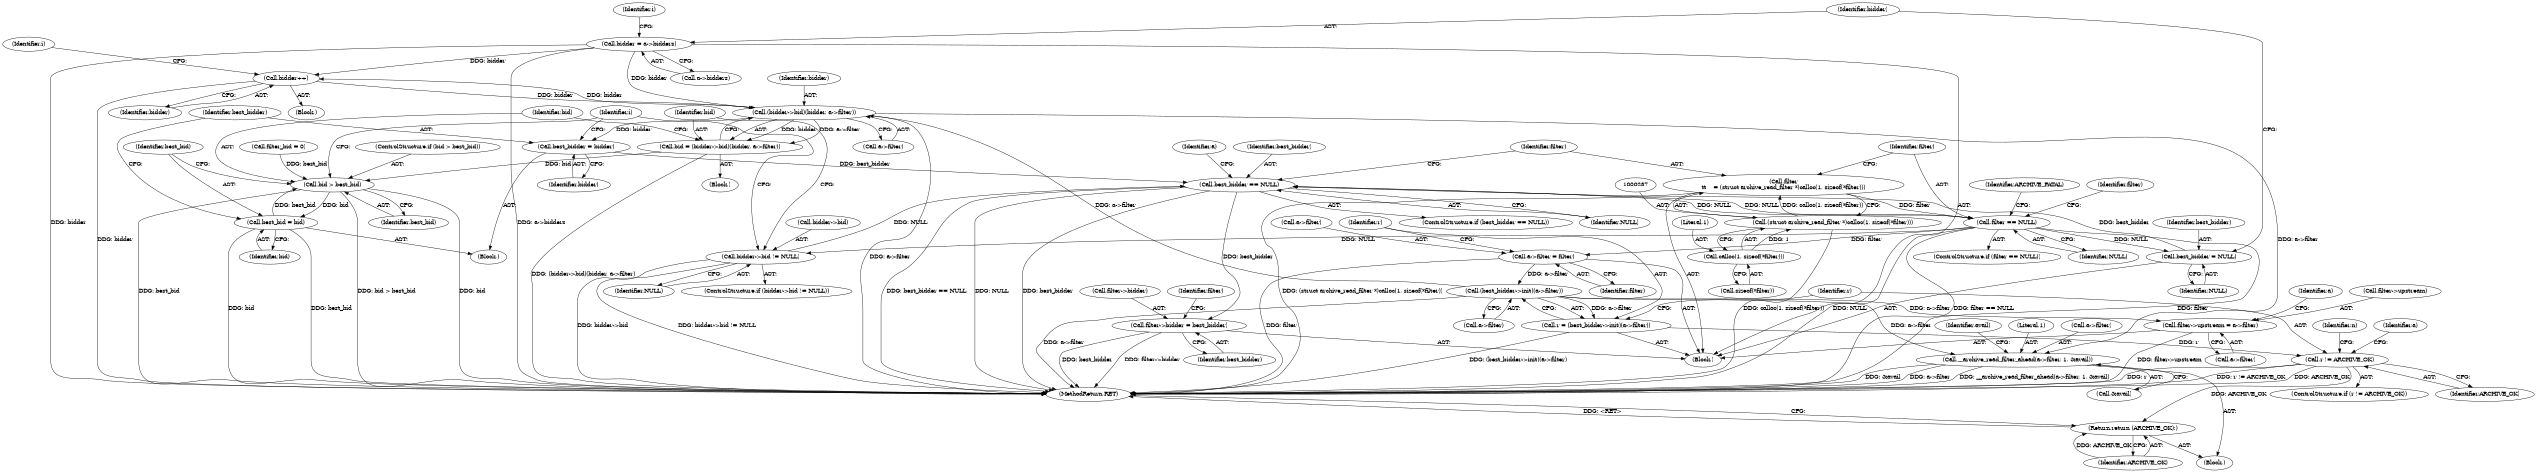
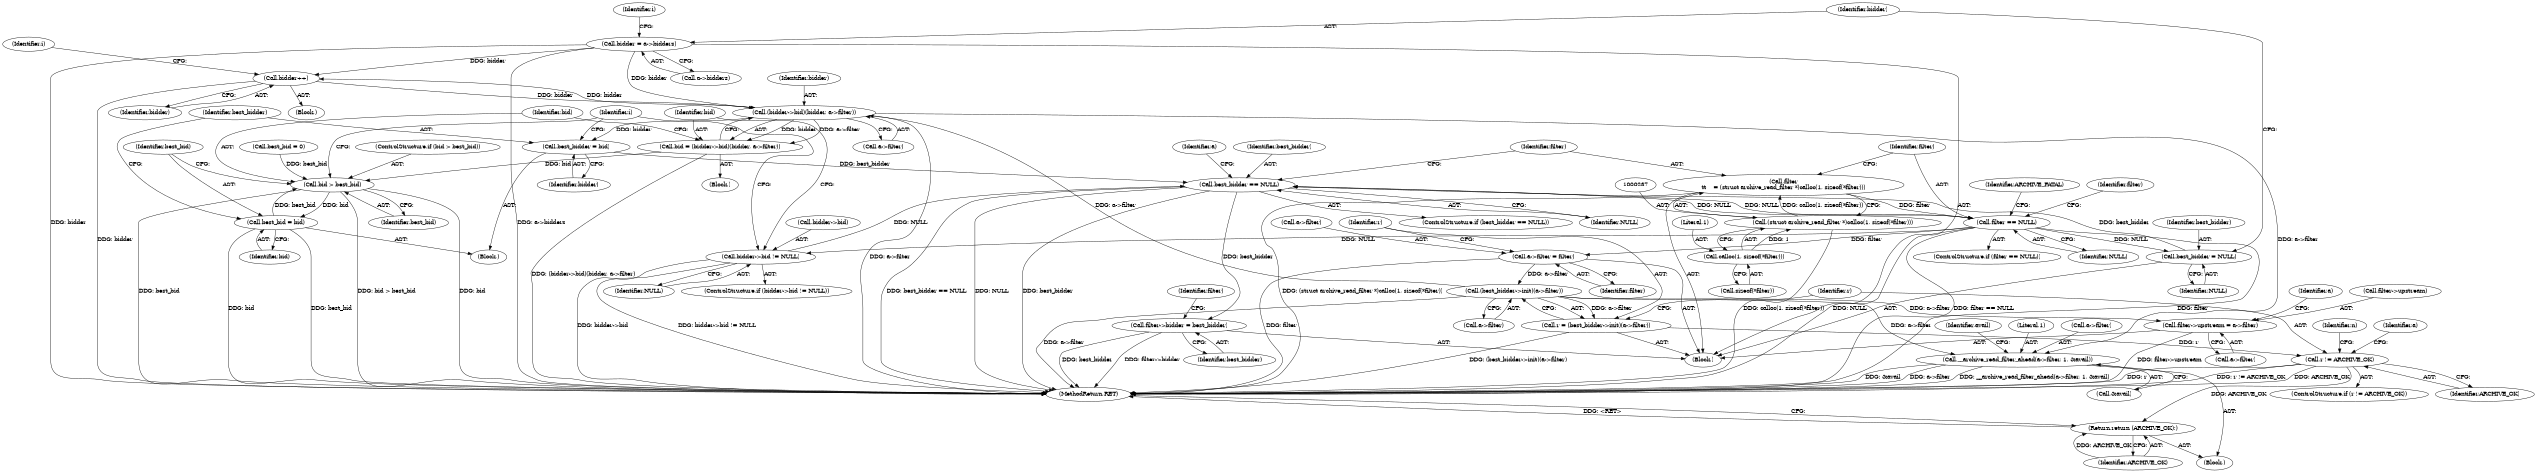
(279, 147) -> (279, 147)
(576, 147) -> (576, 147)
(1120, 291) -> none
